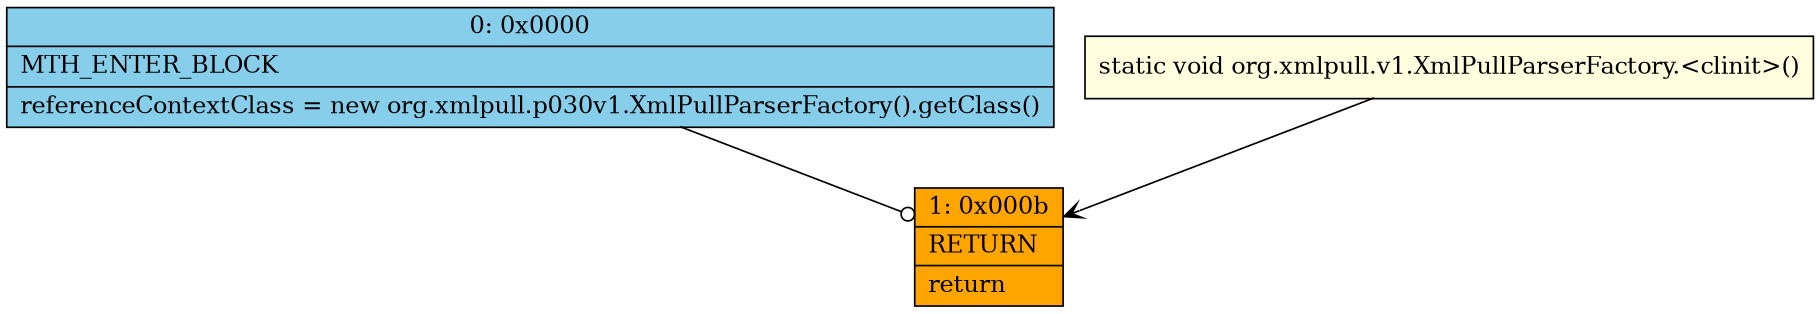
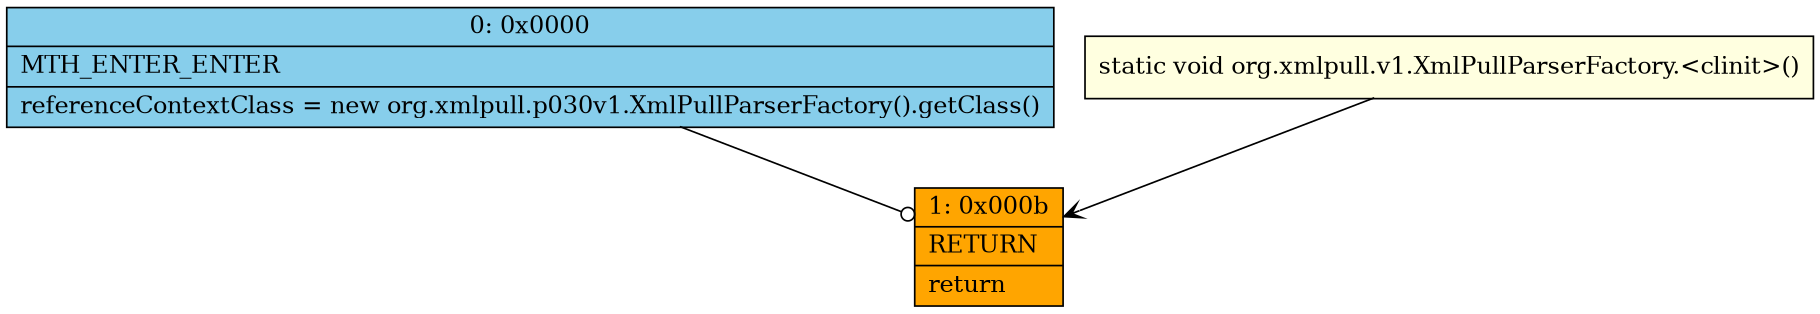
(150, 66) -> (150, 66)
